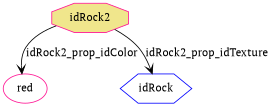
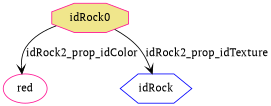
(90, 18) -> (90, 18)
